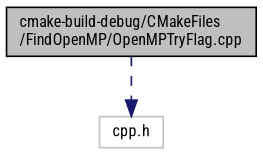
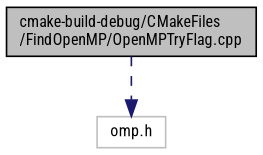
(131, 132) -> (131, 132)
